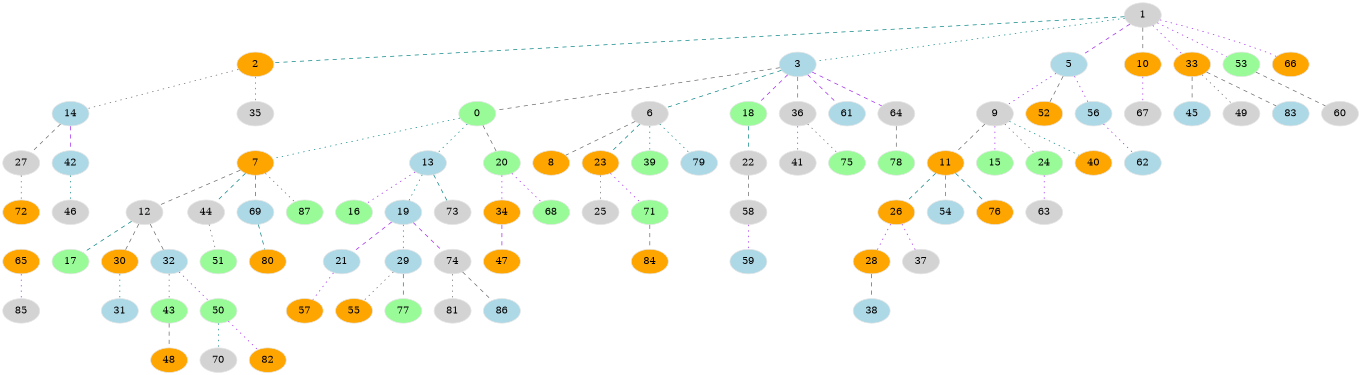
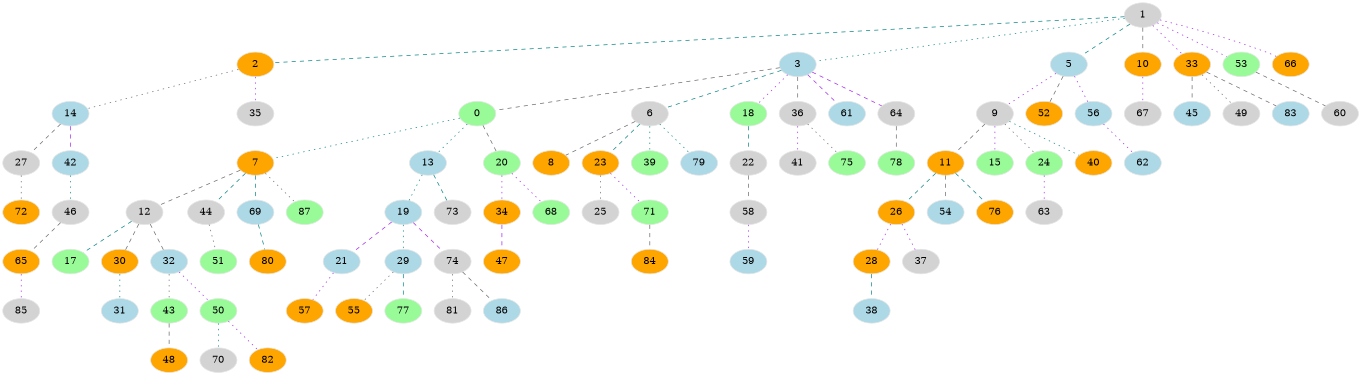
(1106, 40) -> (1106, 40)
(773, 89) -> (773, 89)
(354, 212) -> none
none -> (46, 237)
